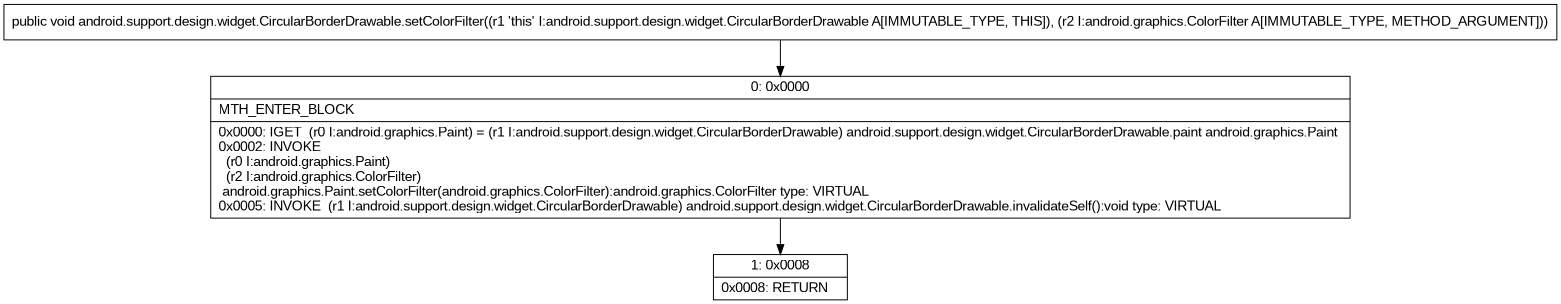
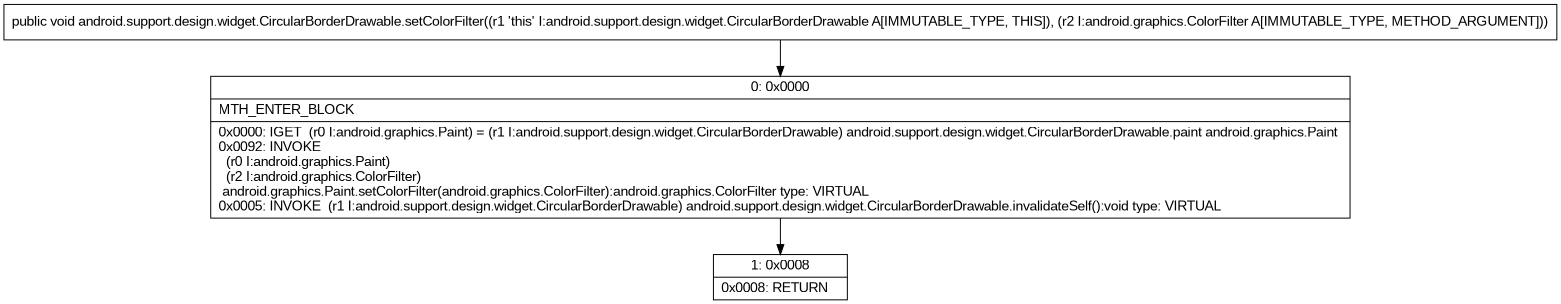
(274, 147) -> (274, 147)
